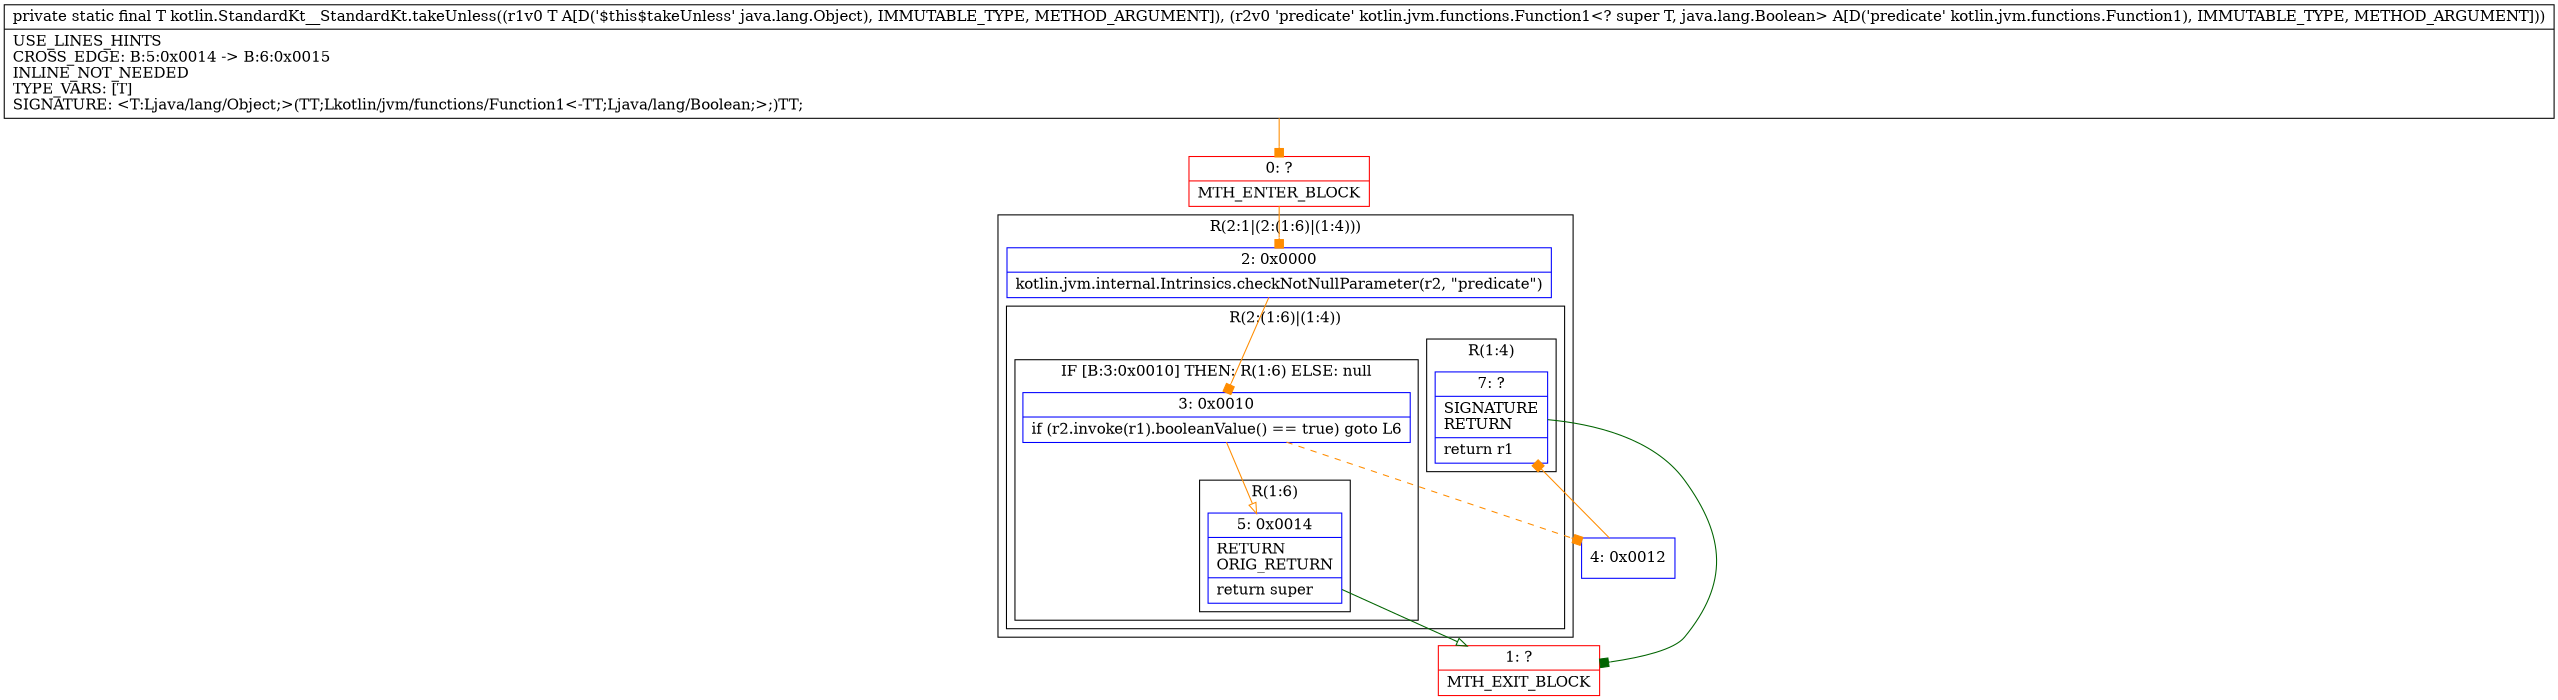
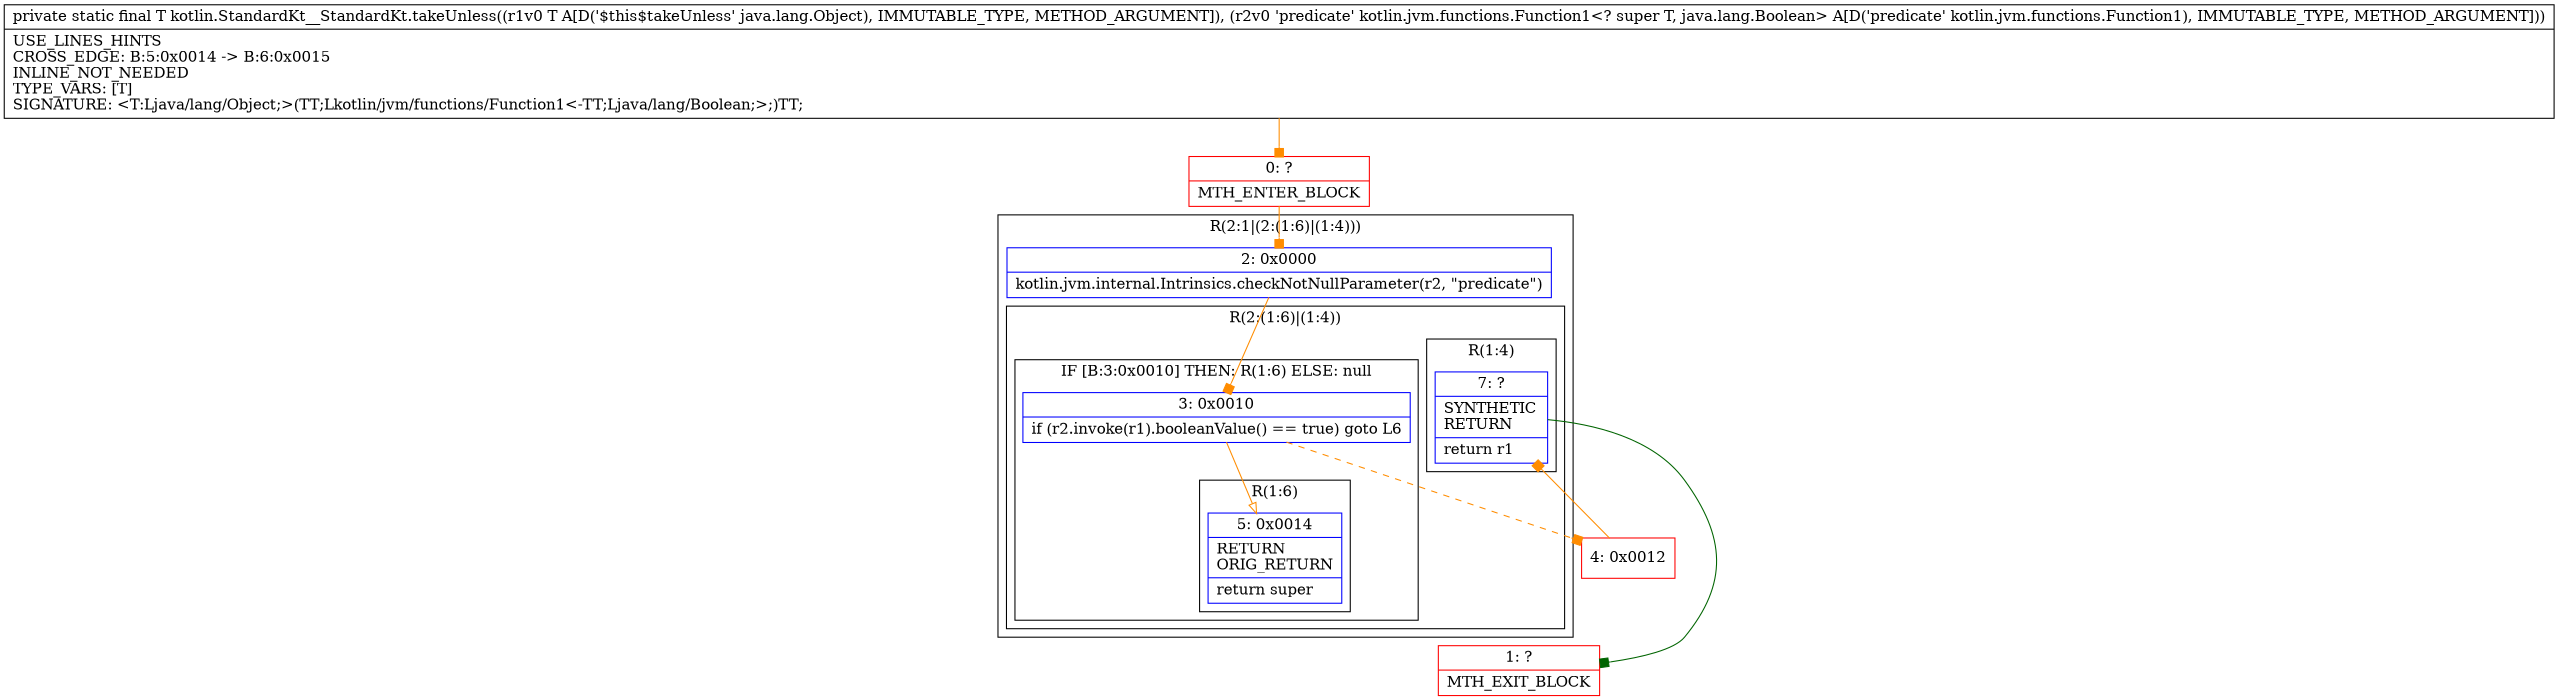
(1491, 409) -> (1490, 409)
(1628, 558) -> (1628, 558)
(1394, 613) -> none
